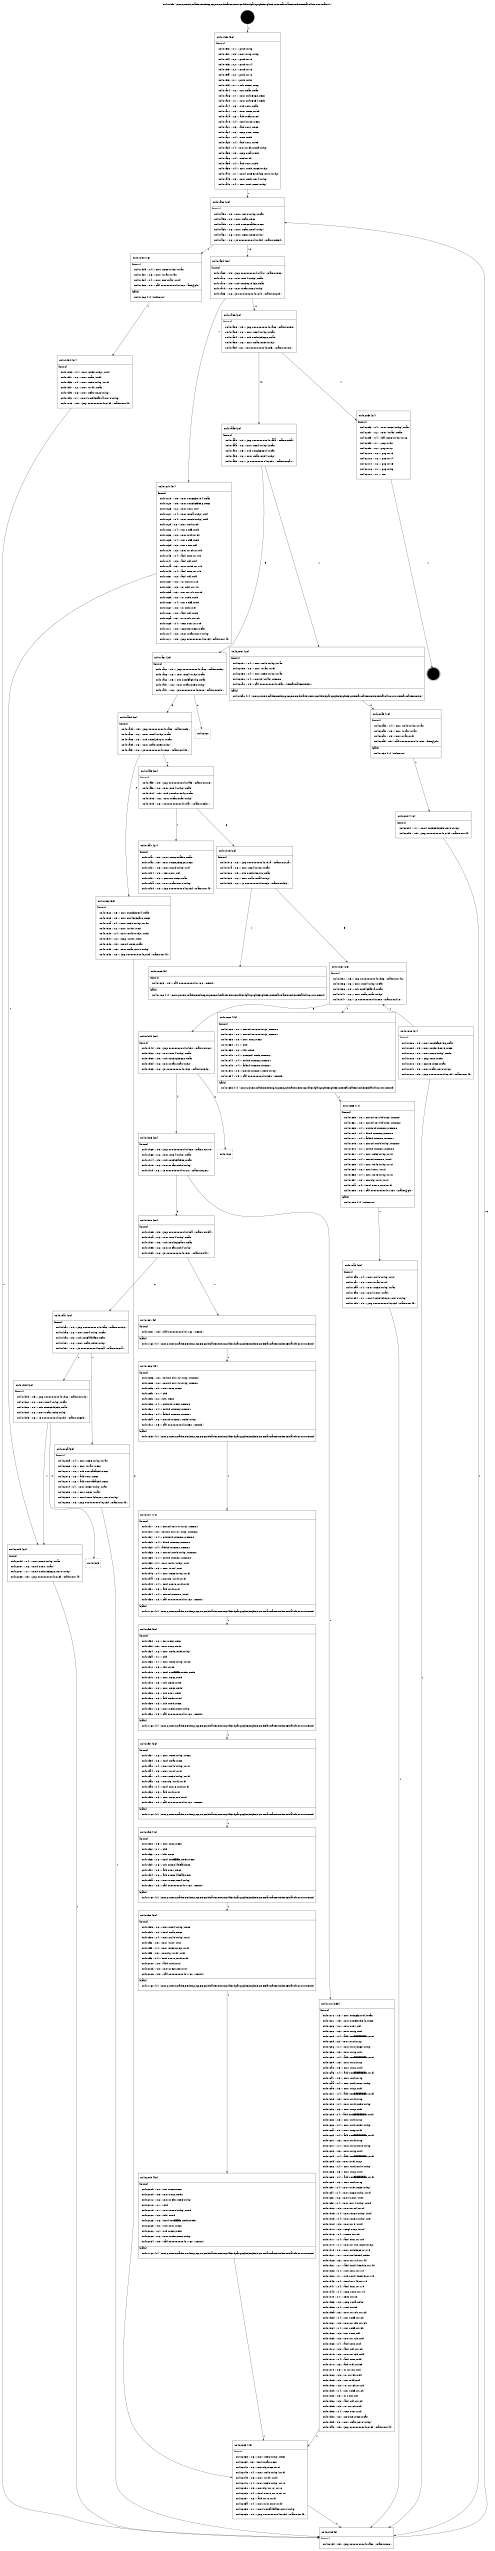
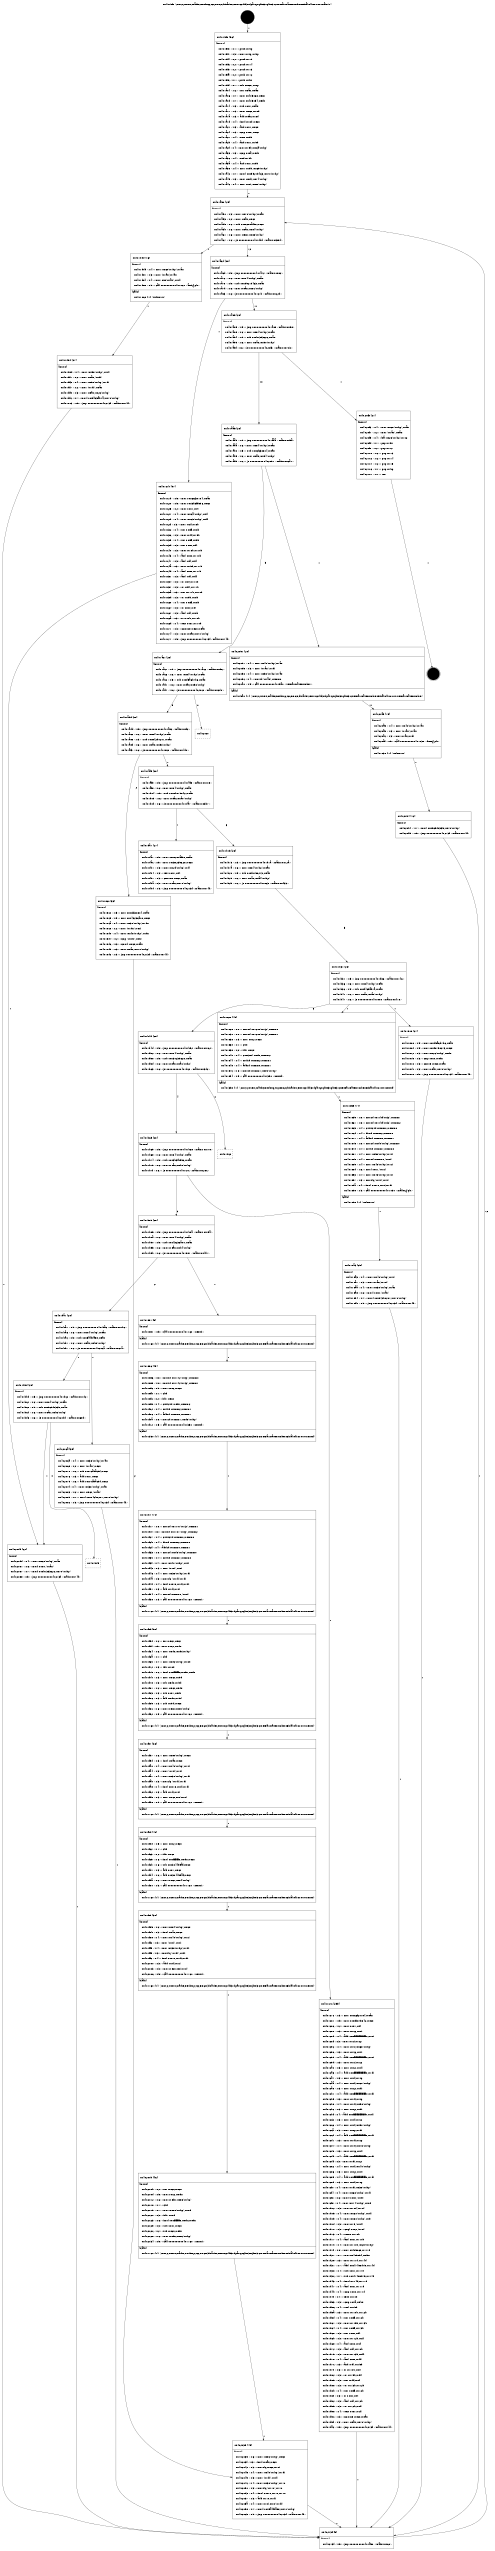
(238, 983) -> none
(400, 1015) -> (399, 1015)
(314, 2437) -> (357, 2479)
